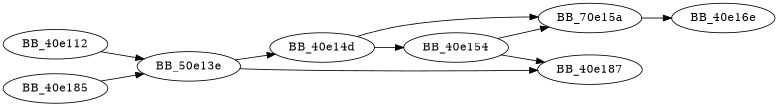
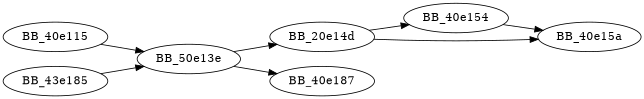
(590, 18) -> (589, 37)
(723, 18) -> none
(55, 44) -> (55, 37)
(322, 48) -> (322, 37)
(519, 58) -> none
(55, 88) -> (55, 81)
